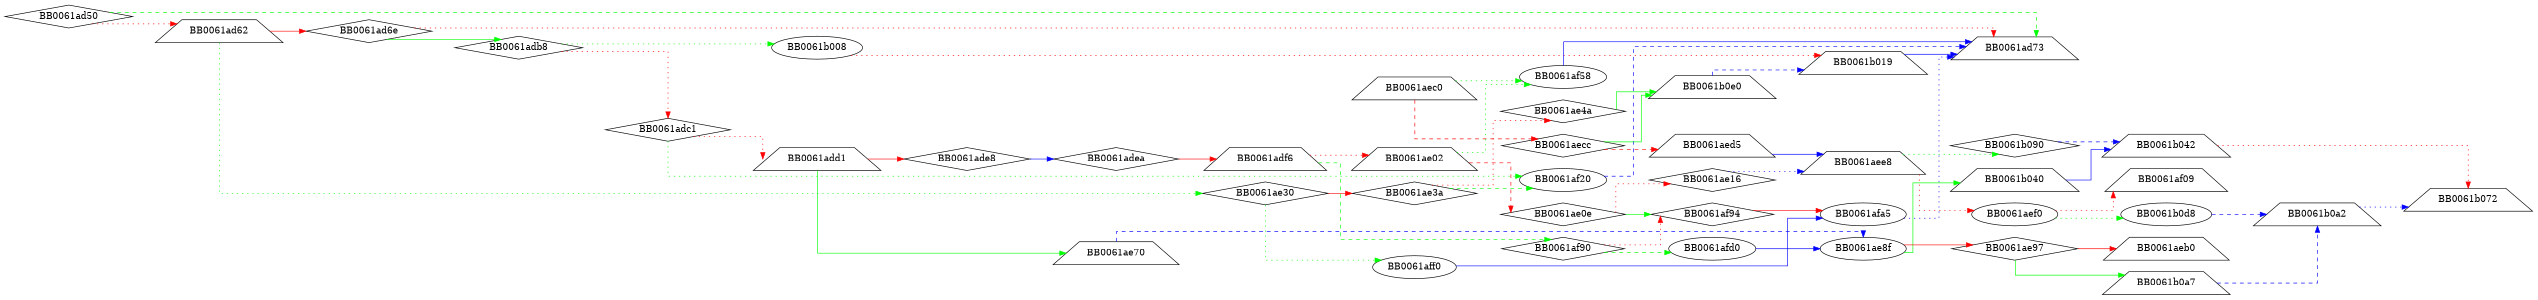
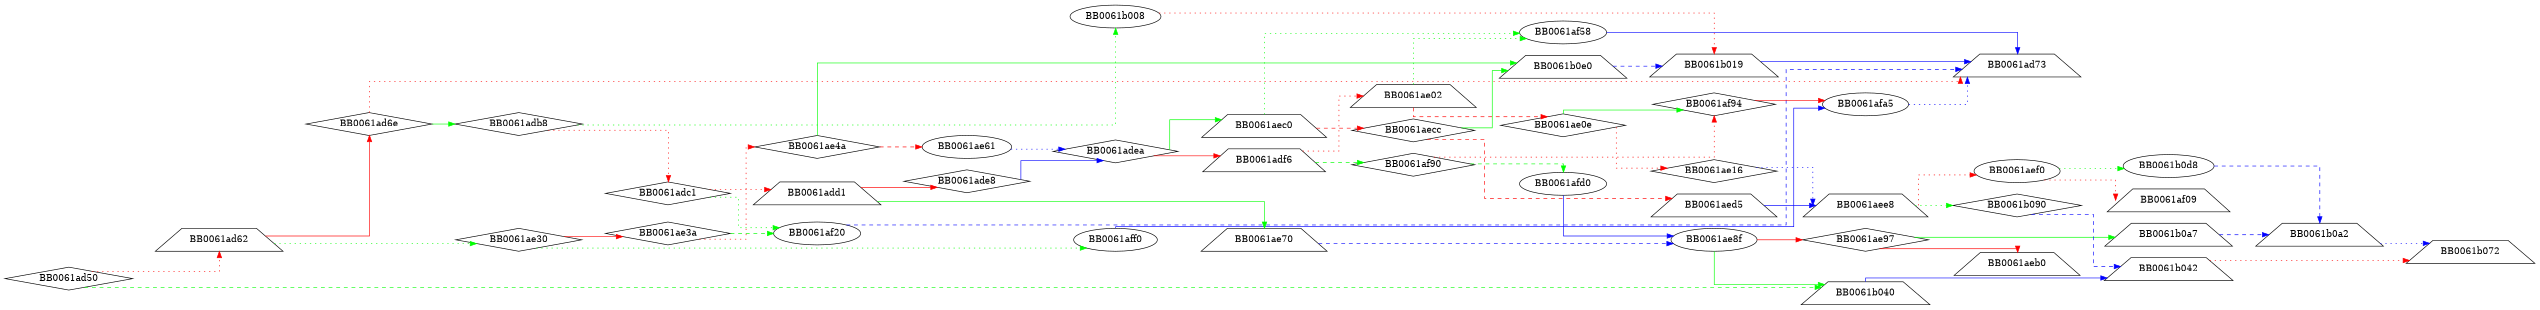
(1082, 12) -> (950, 287)
none -> (1177, 120)
none -> (967, 147)
